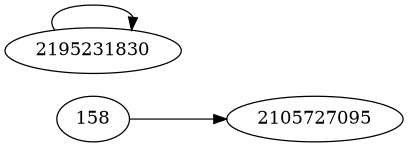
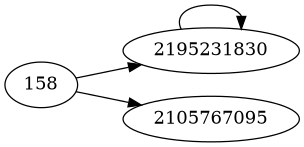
none -> (102, 73)
(315, 119) -> (211, 119)
